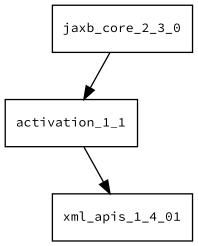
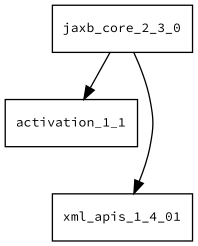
(94, 165) -> (153, 117)
